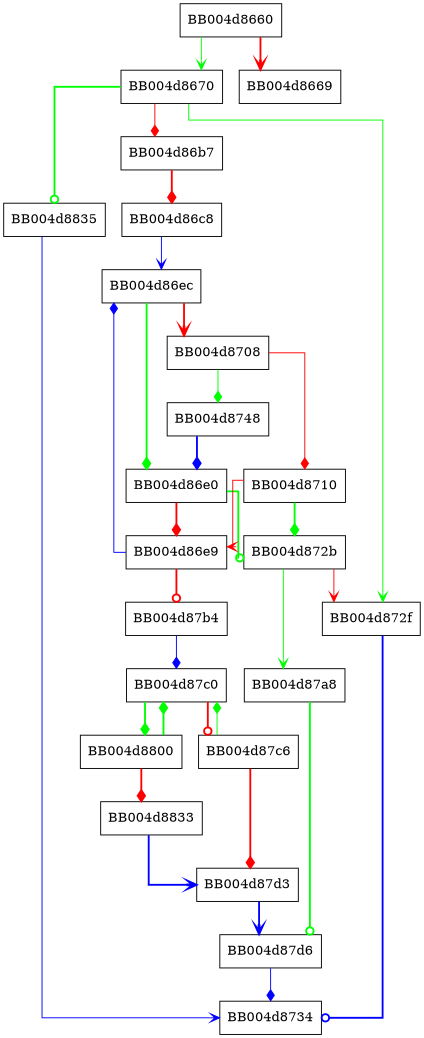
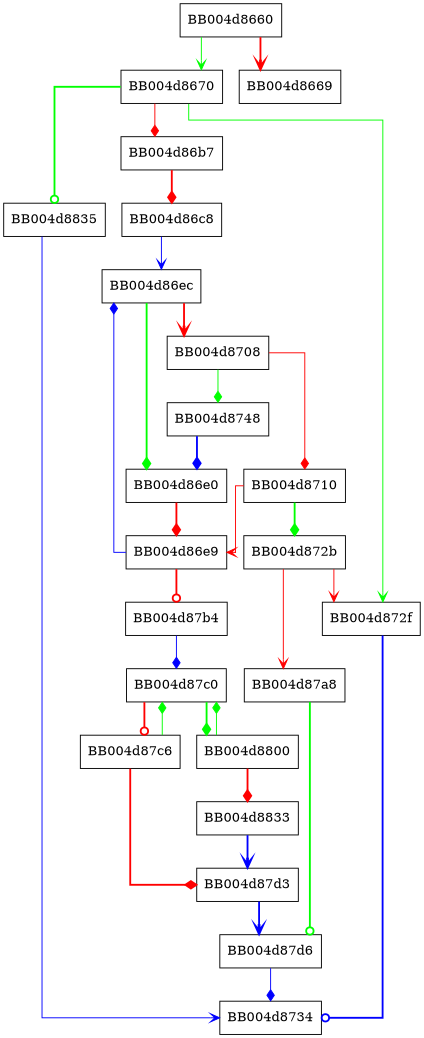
(238, 519) -> none
(283, 614) -> (283, 614)
(163, 724) -> (216, 724)
